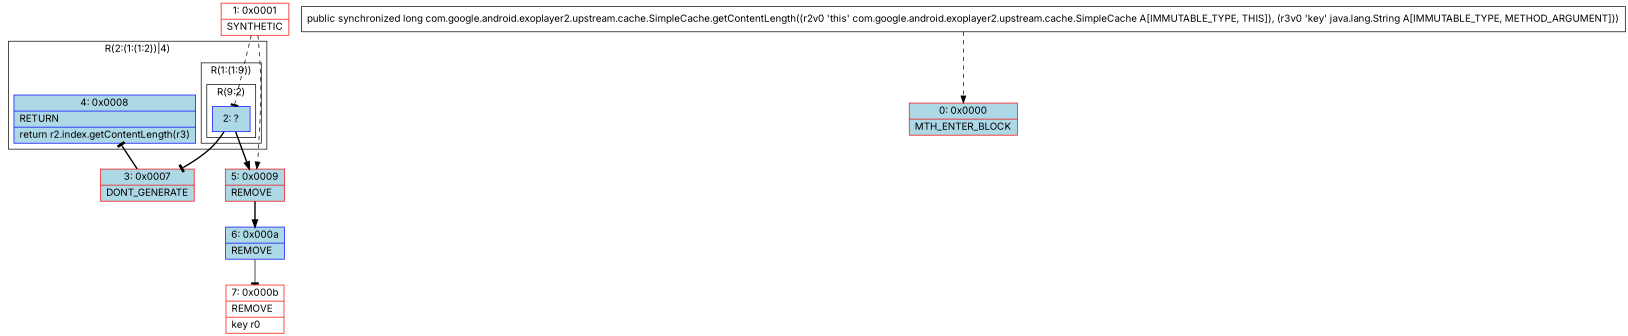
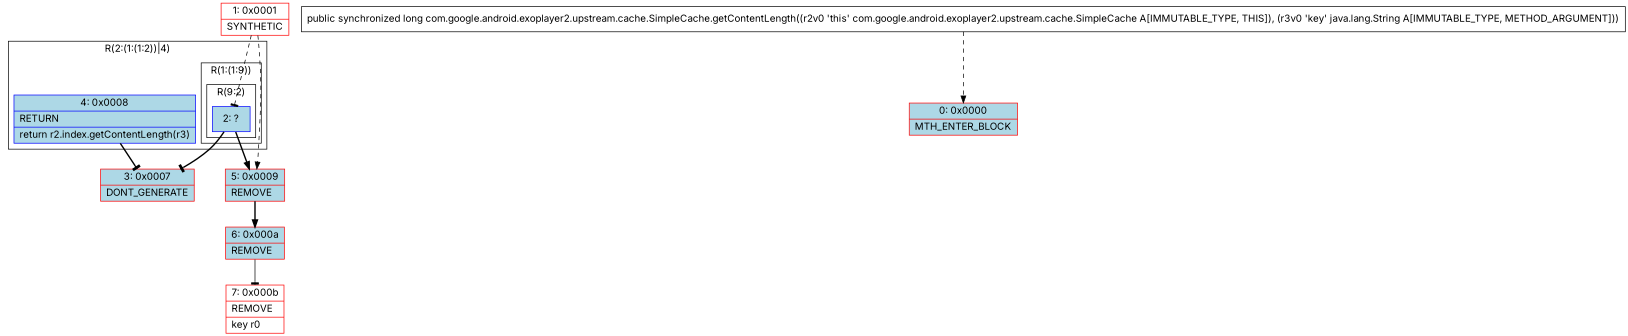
(130, 158) -> (128, 155)
(255, 243) -> (255, 243)
